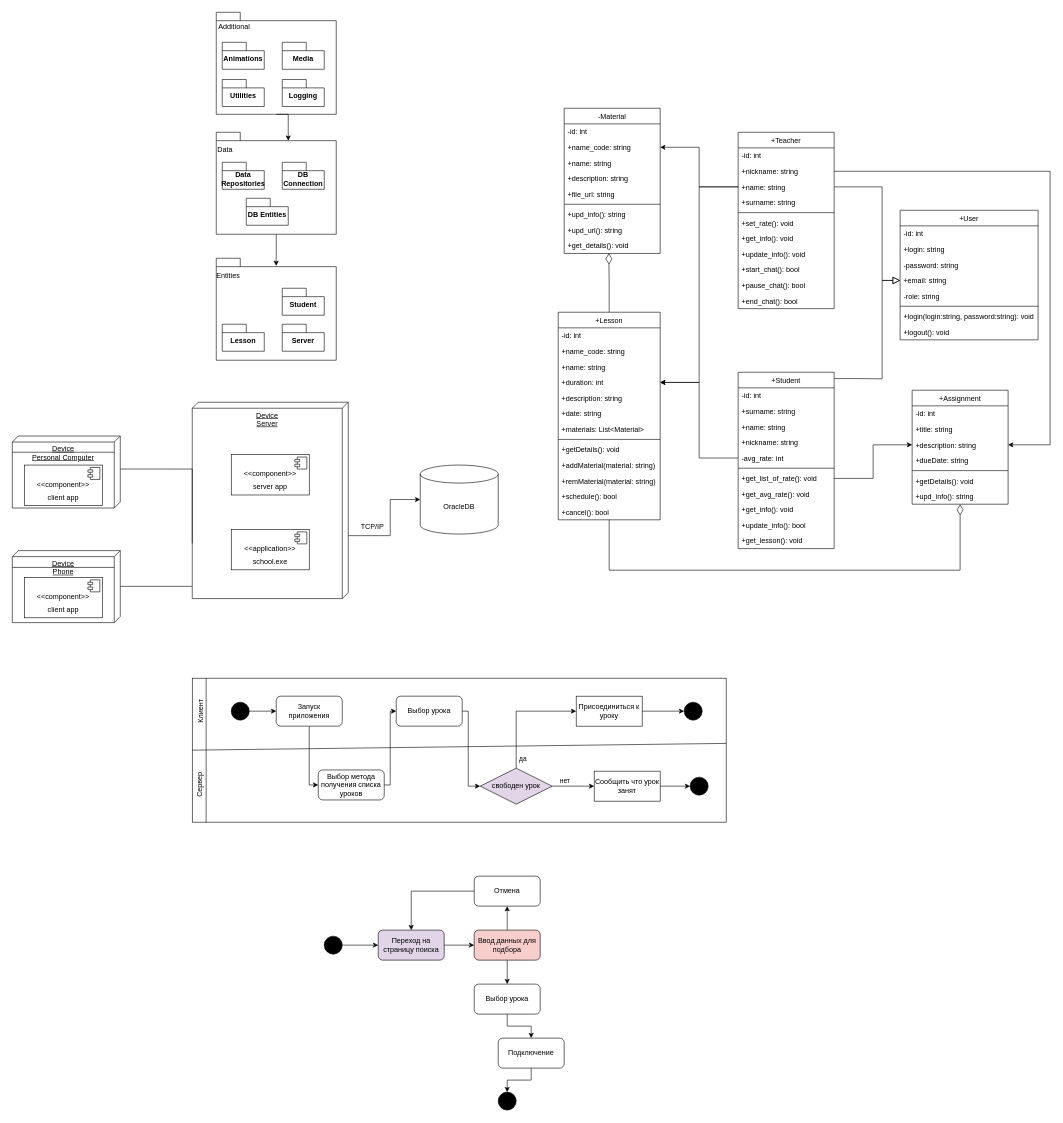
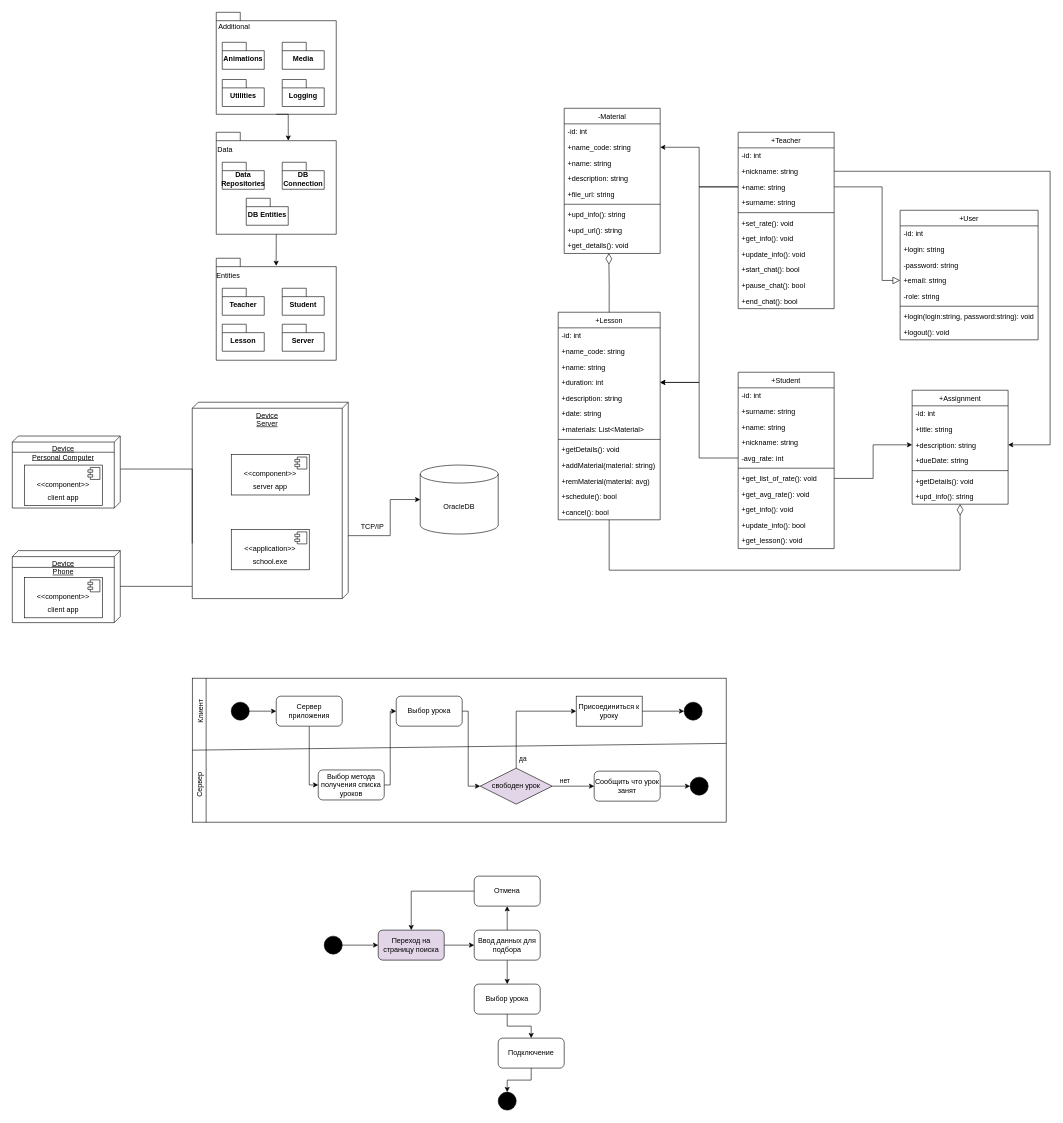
none -> (243, 302)
(882, 354) -> none
(616, 481) -> (610, 481)
(309, 711) -> (309, 711)
(627, 786) -> (627, 786)
(507, 945) -> (507, 945)
